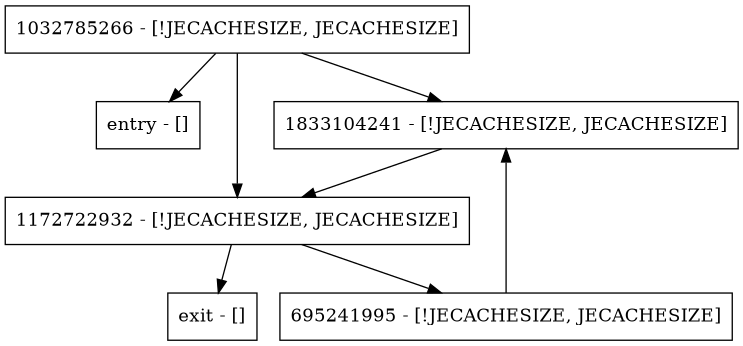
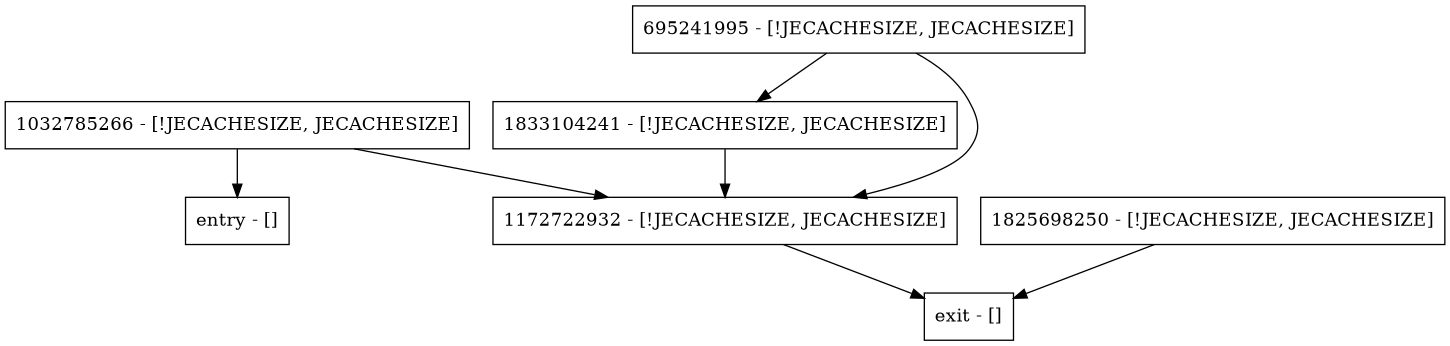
(365, 75) -> none
none -> (1213, 221)
(365, 266) -> (972, 145)
